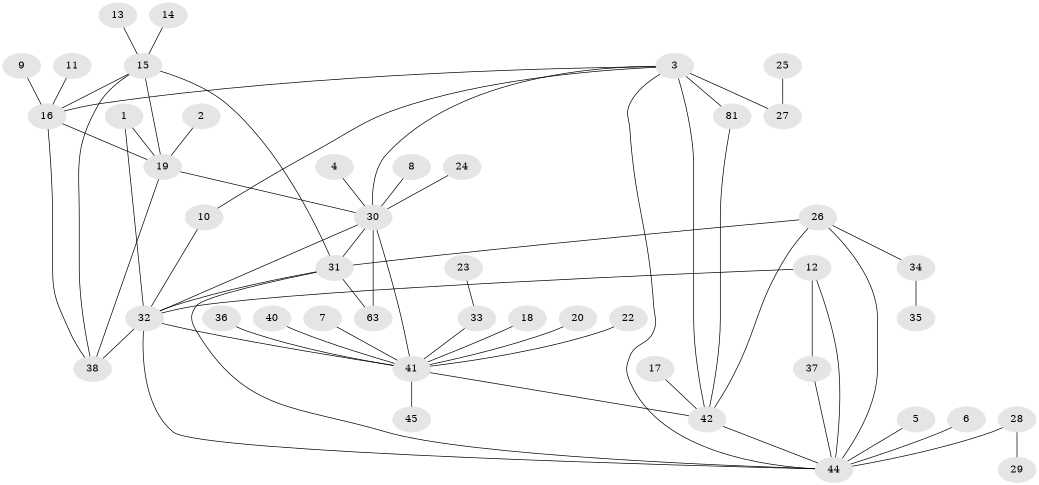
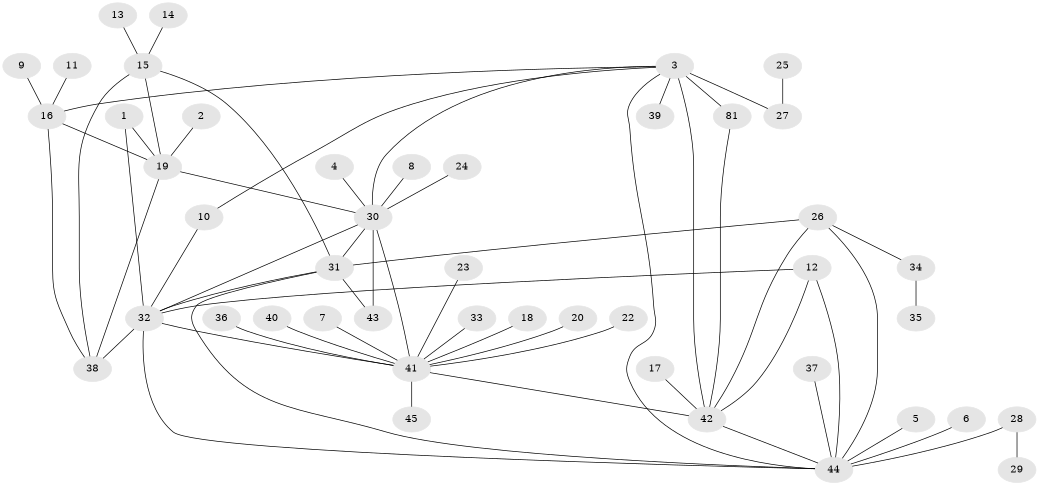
(95, 91) -> none
none -> (655, 116)
(470, 293) -> (438, 318)
(373, 318) -> (373, 318)
(812, 318) -> (776, 354)
